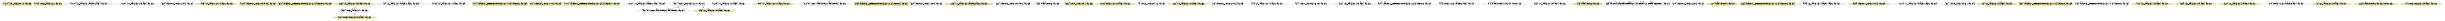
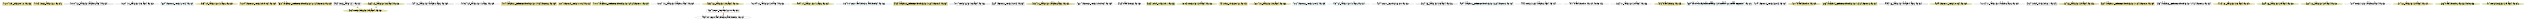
none -> (970, 4)
(1151, 4) -> (1233, 4)
(355, 7) -> (375, 7)
(701, 7) -> (723, 7)
